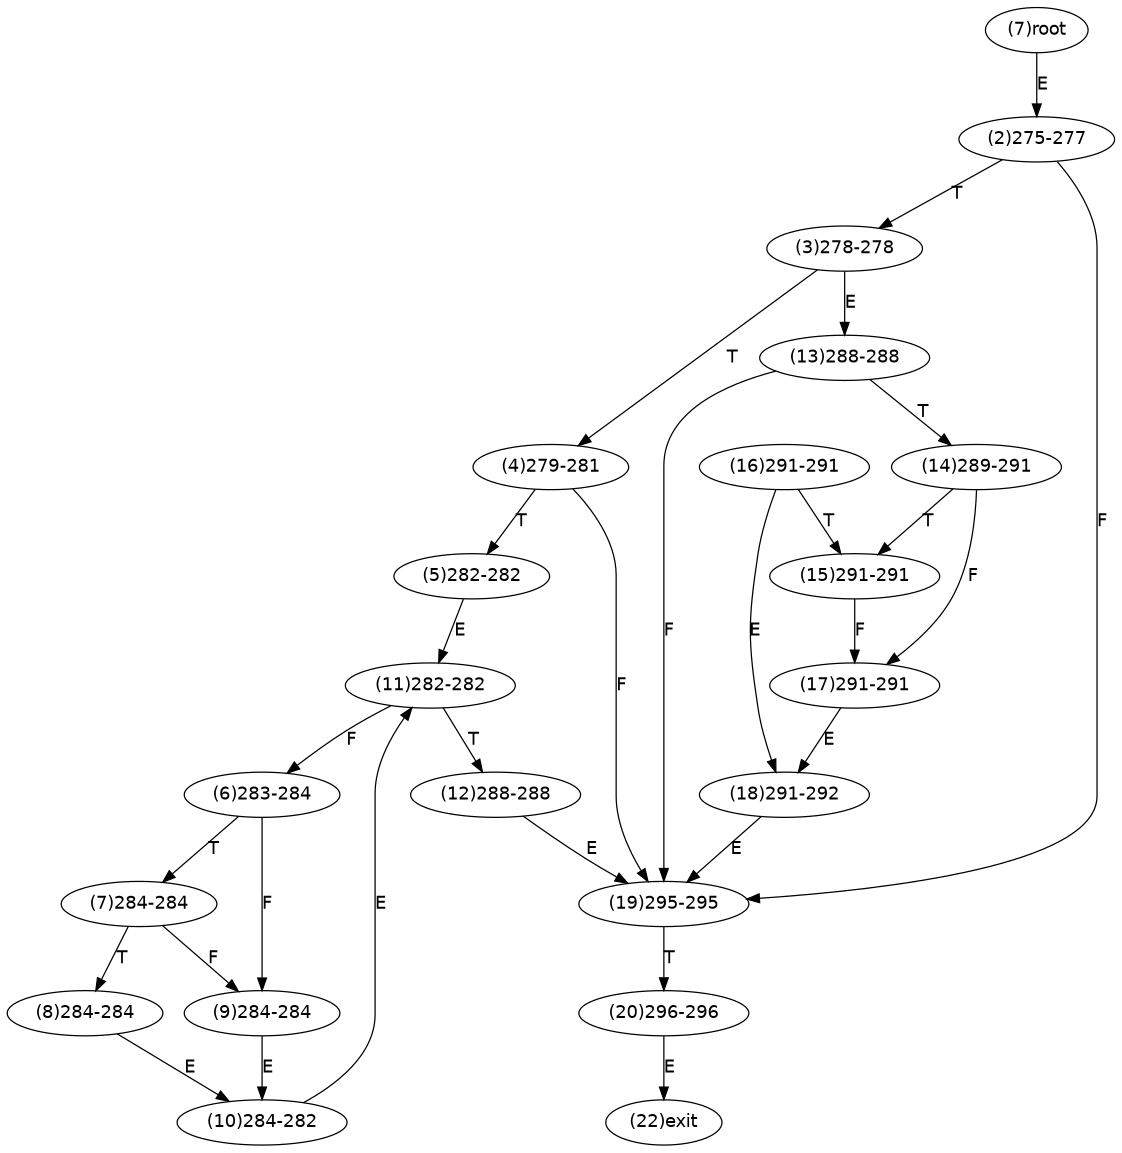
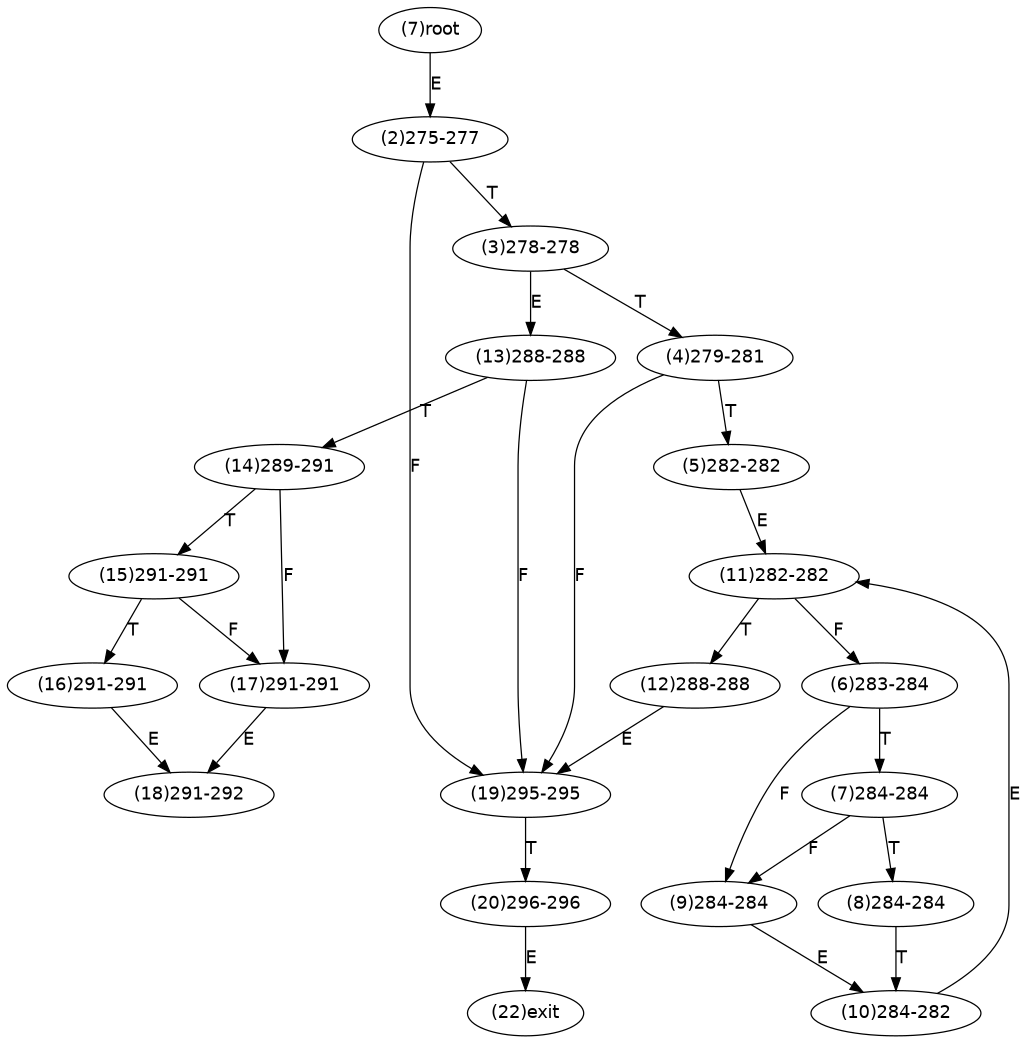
(816, 516) -> (126, 626)
(729, 845) -> none
(191, 1068) -> (902, 959)
